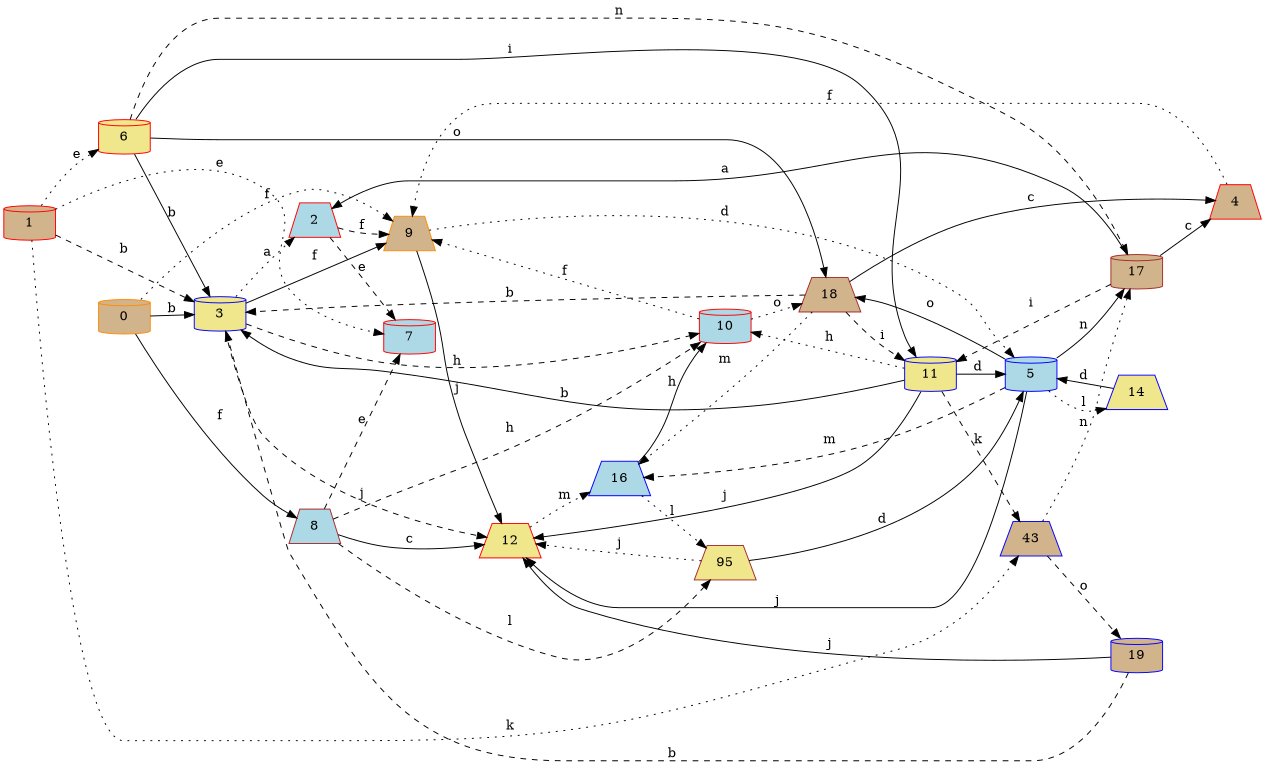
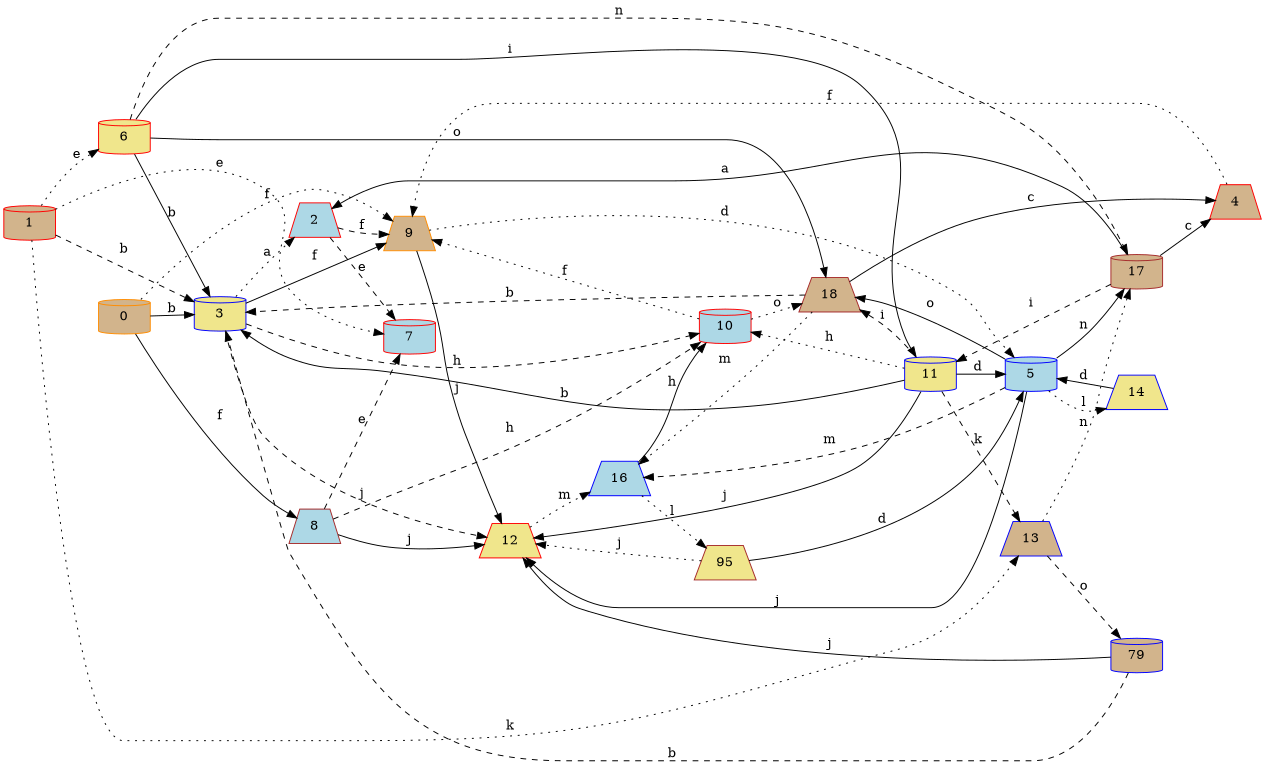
(870, 336) -> (894, 334)
(410, 539) -> (410, 539)
(1031, 539) -> (1031, 539)
(520, 645) -> none
(1137, 656) -> (1137, 656)
